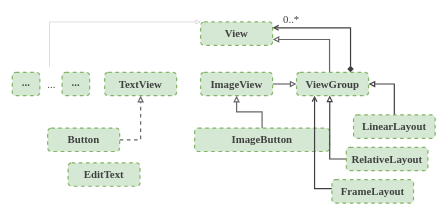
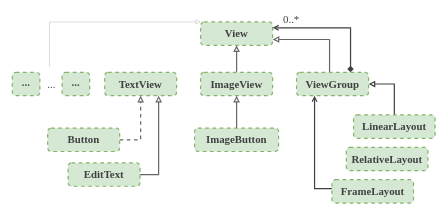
(281, 84) -> (237, 62)
(330, 139) -> none
(262, 140) -> (237, 140)
none -> (159, 147)
